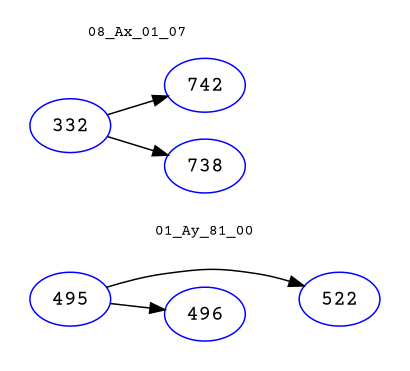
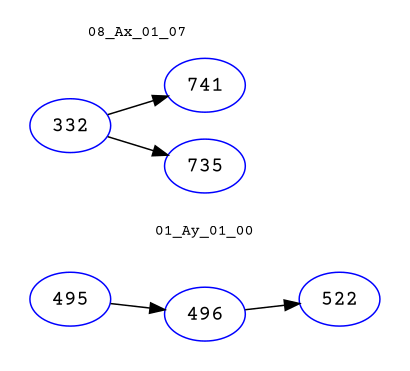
(205, 85) -> (205, 85)
(205, 166) -> (205, 166)
(205, 231) -> (205, 231)
(198, 270) -> (265, 307)
